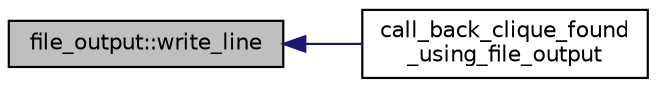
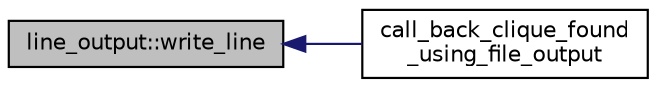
(146, 44) -> (146, 44)
